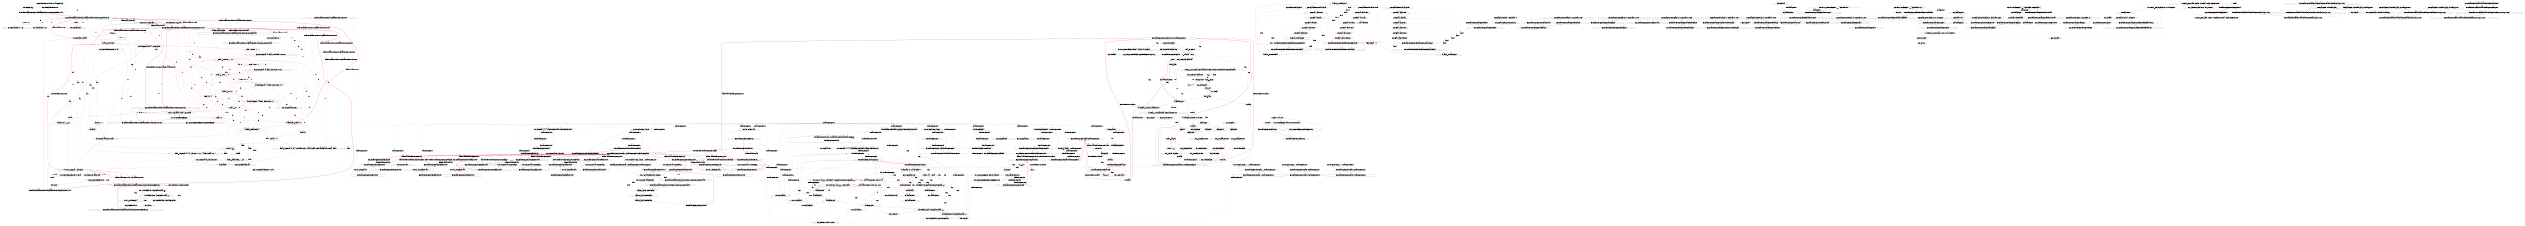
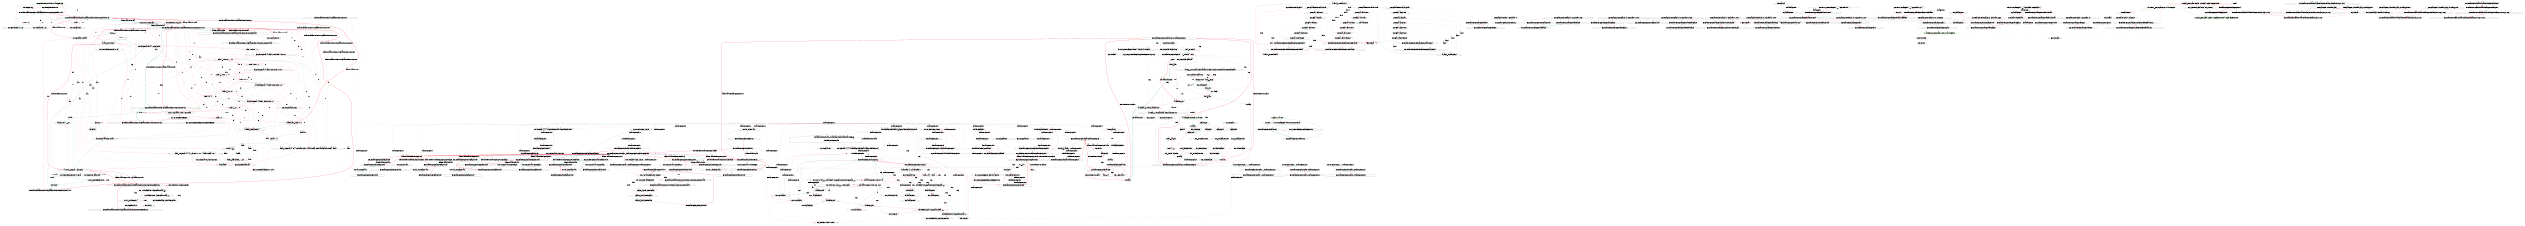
(1958, 18) -> none
(161, 85) -> (161, 85)
